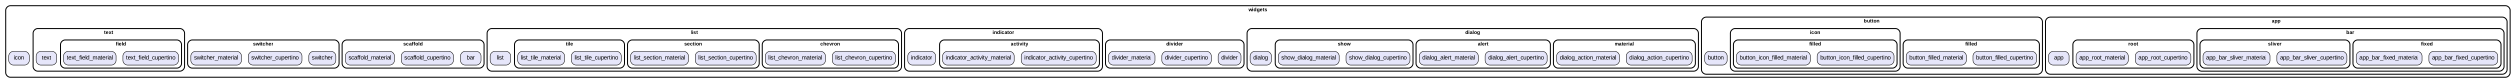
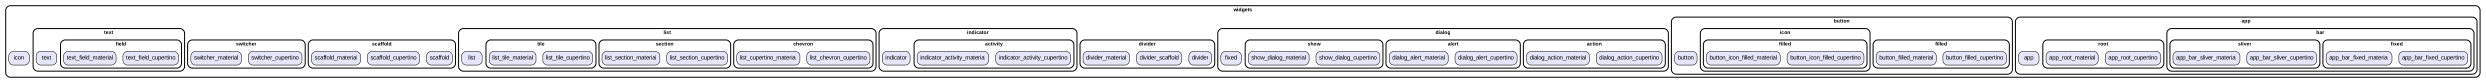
(1624, 44) -> (1594, 44)
(322, 58) -> none
(471, 58) -> (440, 58)
(795, 58) -> (768, 58)
(1187, 58) -> (1159, 58)
(1261, 58) -> (1231, 58)
